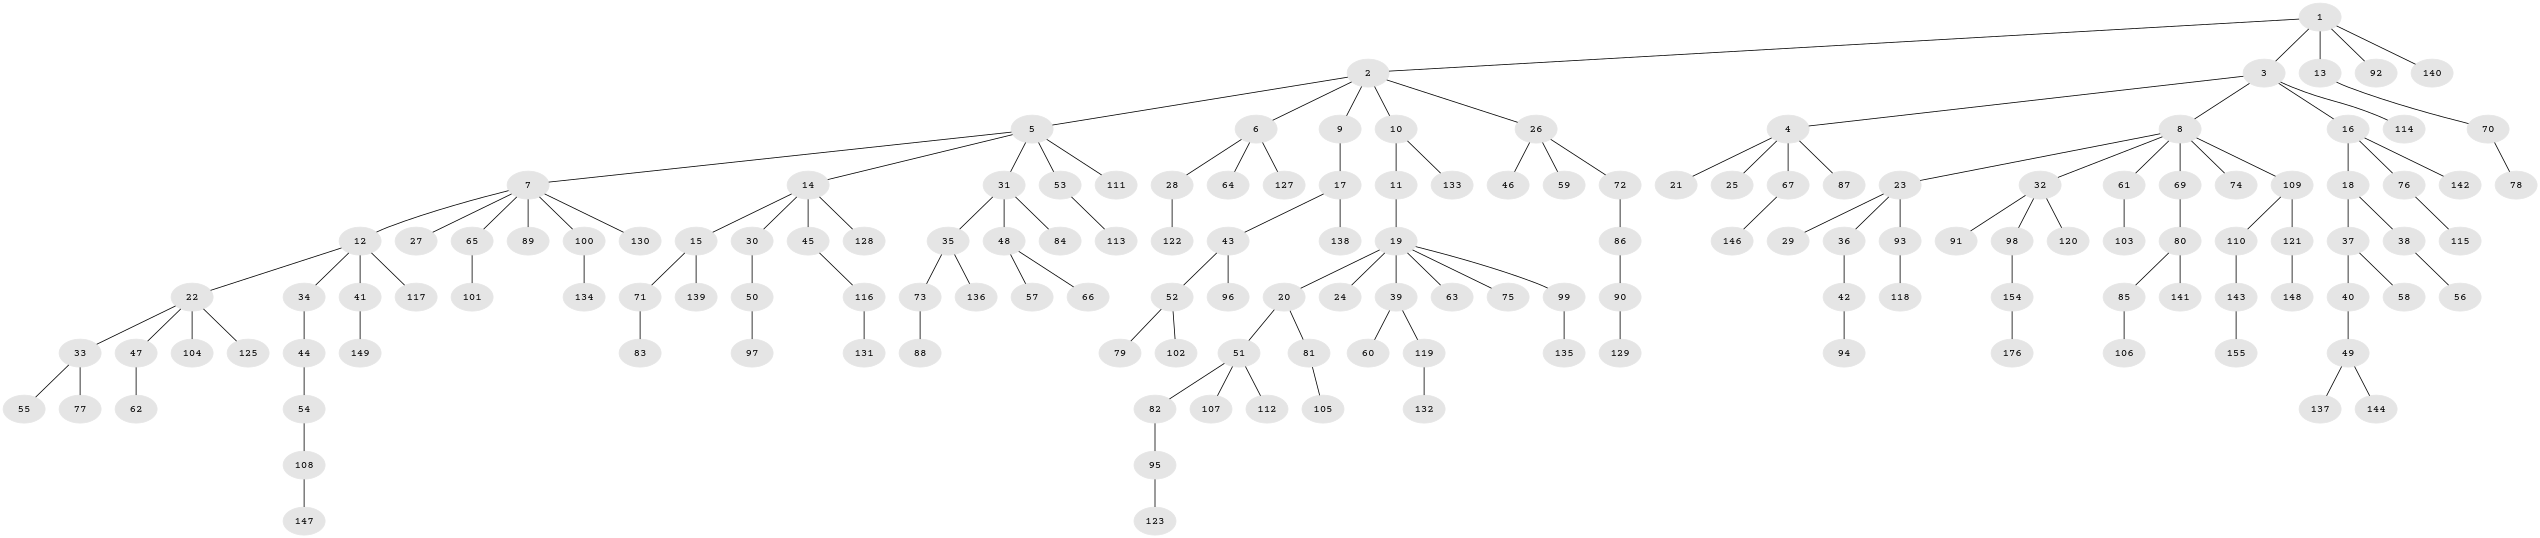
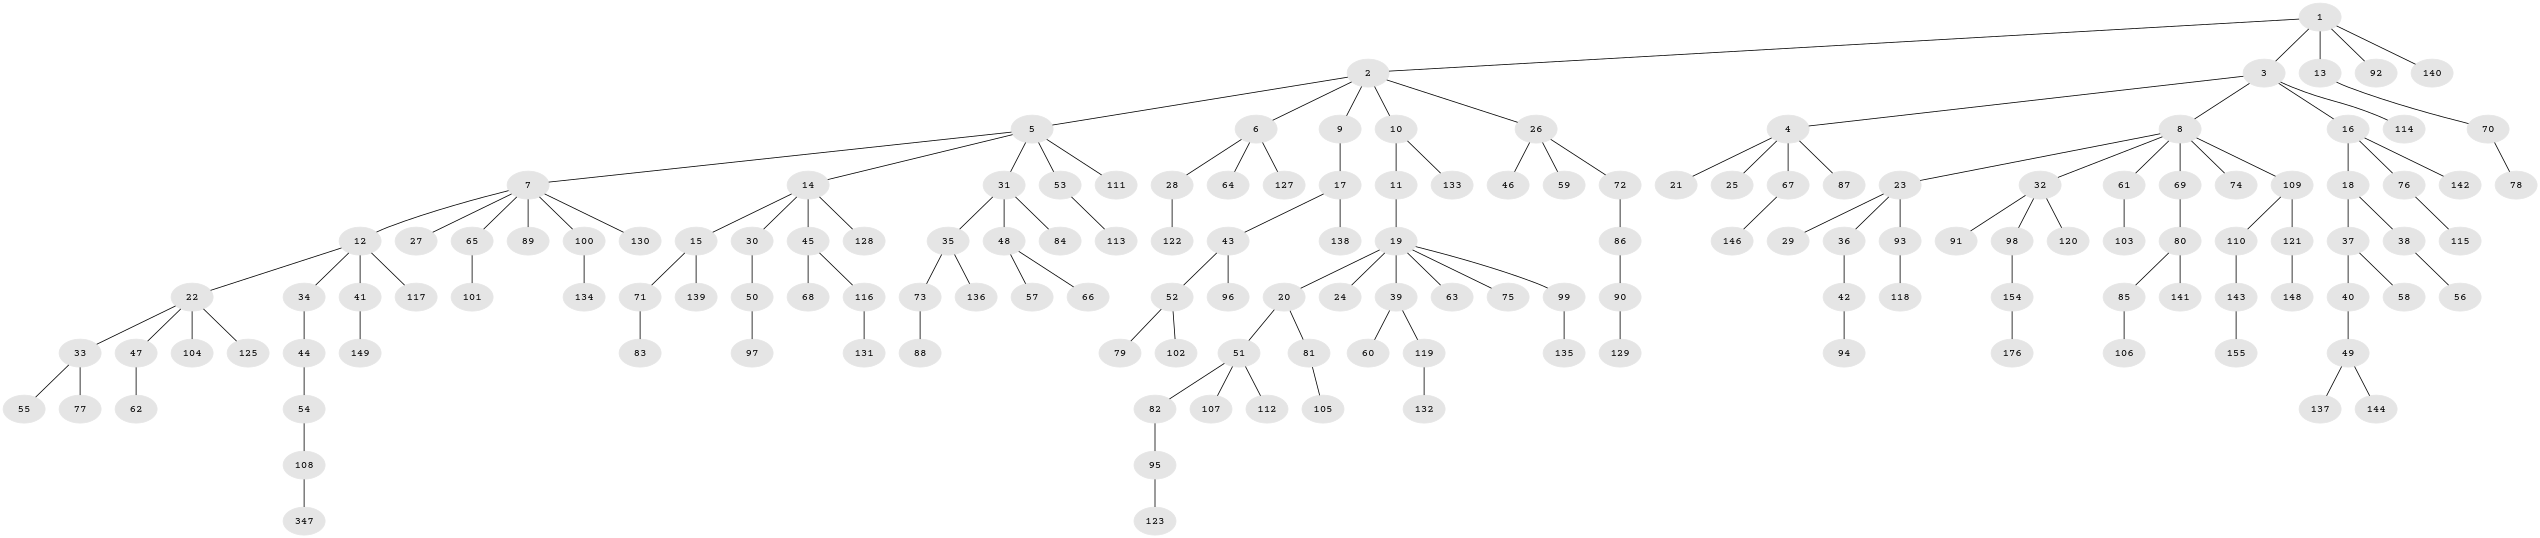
none -> (808, 297)
(304, 521) -> (304, 521)
